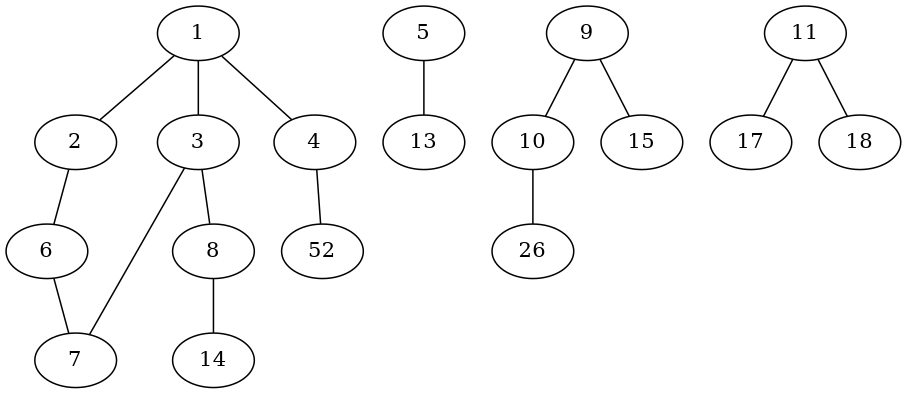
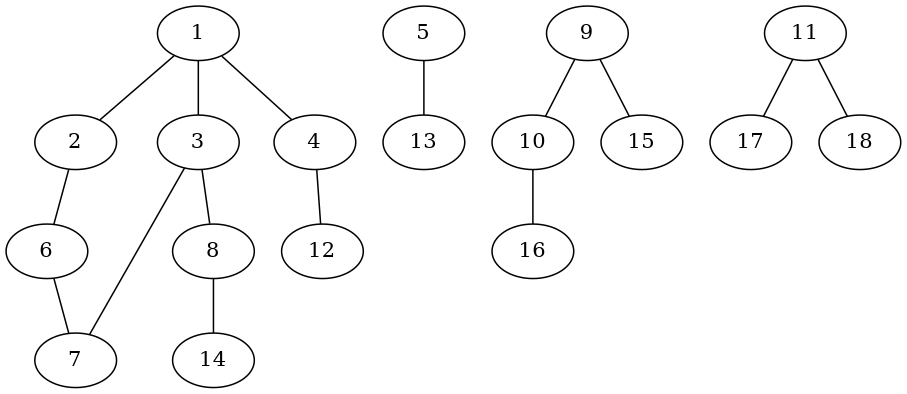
(322, 251) -> (322, 251)
(533, 251) -> (533, 251)
